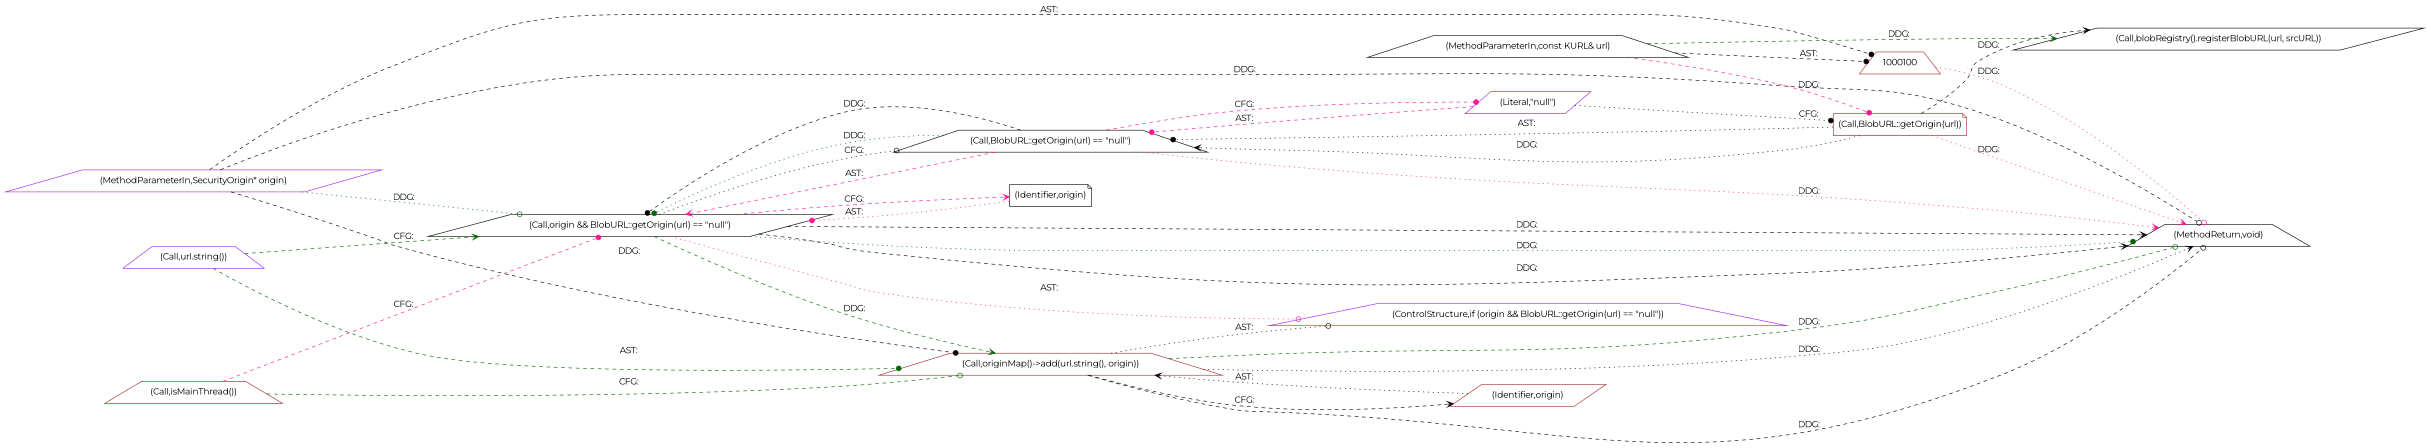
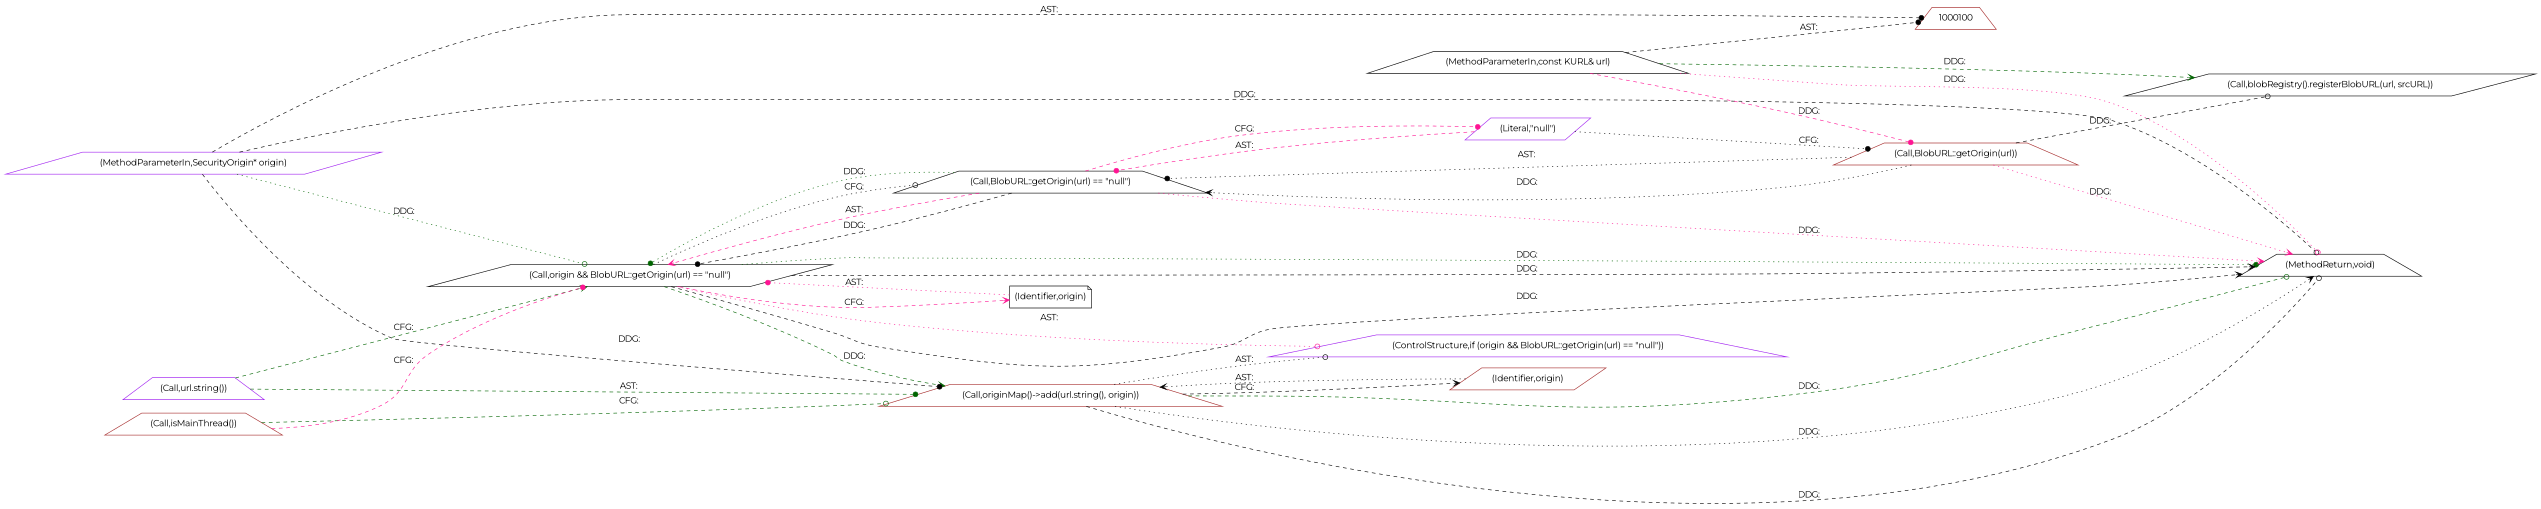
(1992, 54) -> (2141, 120)
(1900, 125) -> (1956, 154)
(2078, 127) -> (2023, 90)
